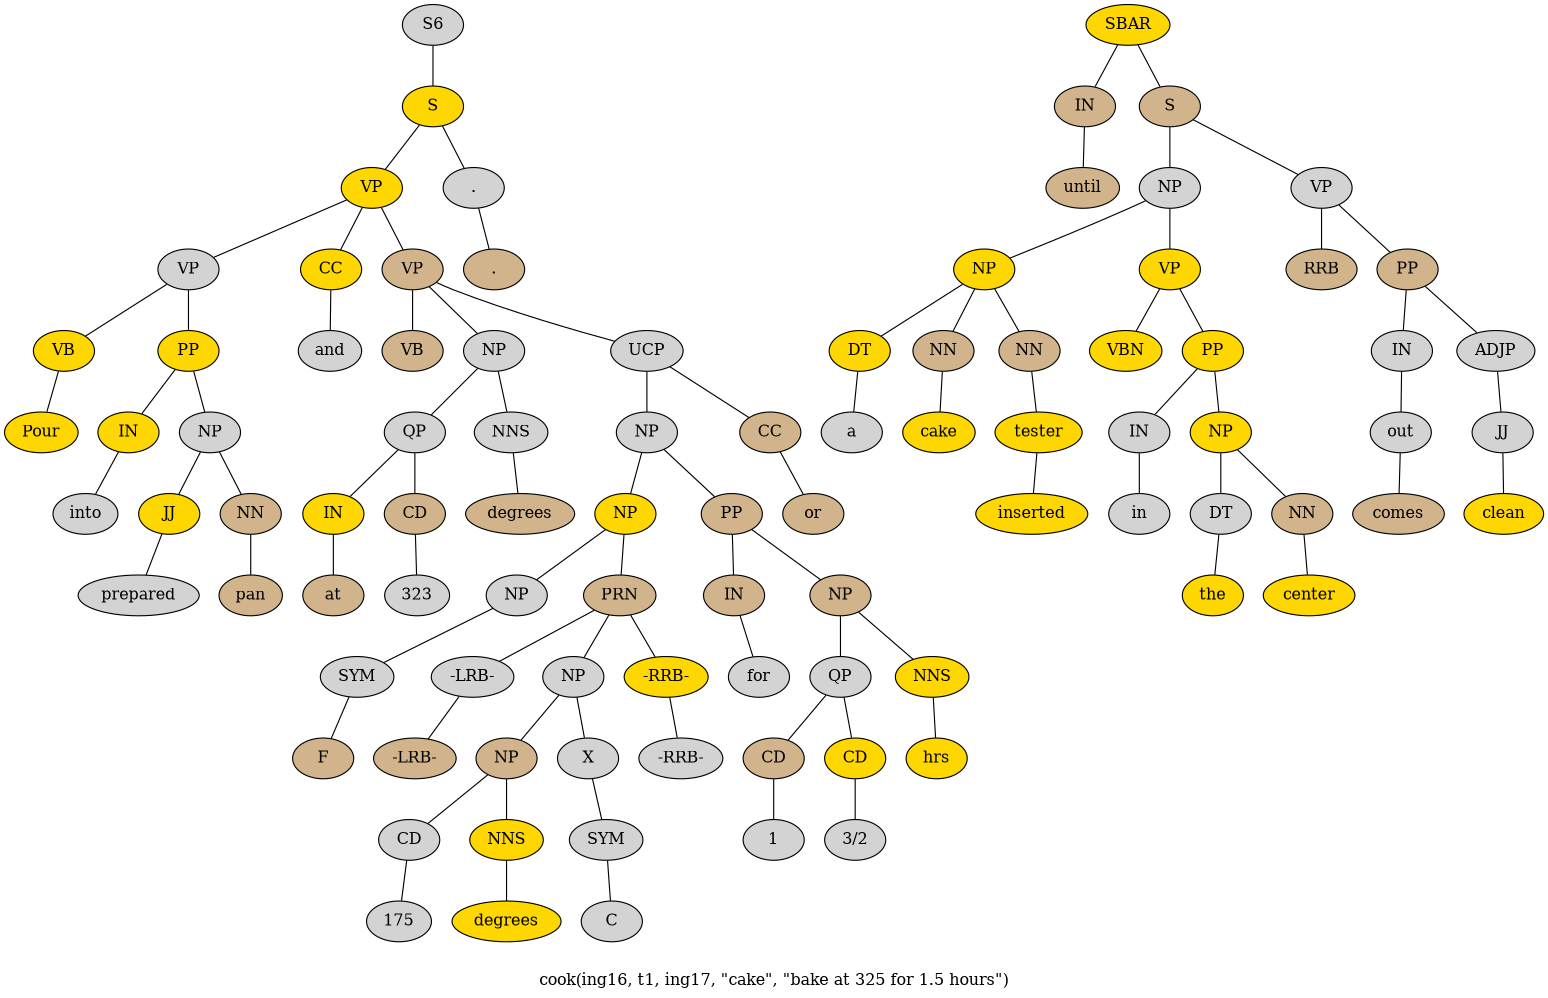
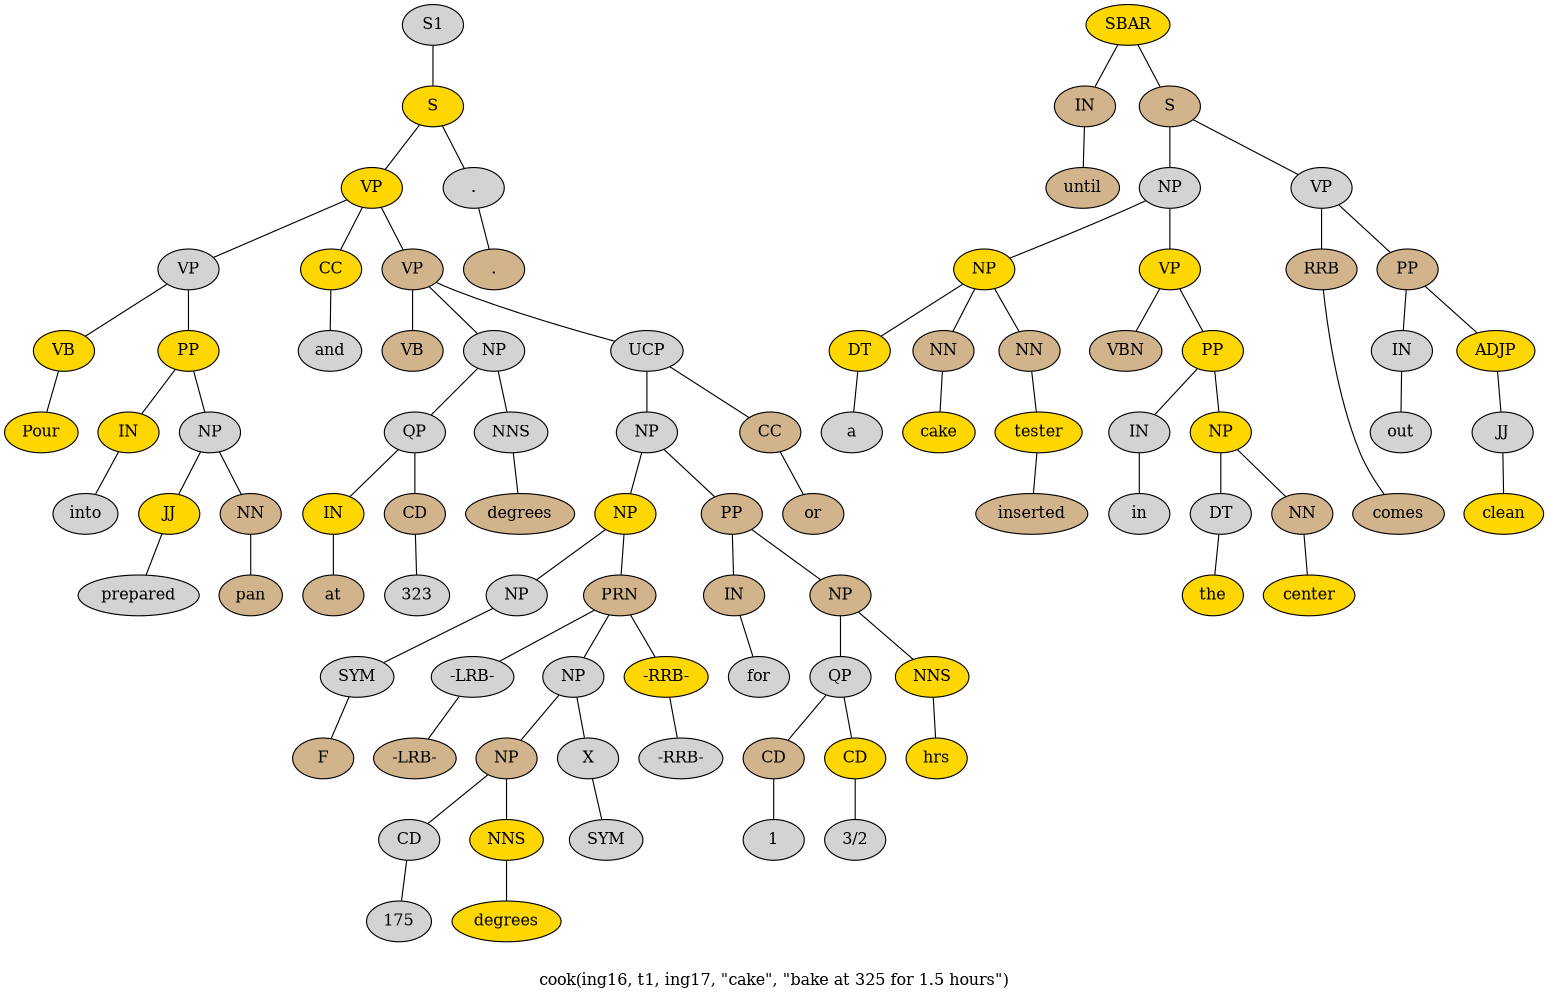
(433, 25) -> (433, 25)
(1126, 351) -> (1126, 351)
(1496, 351) -> (1496, 351)
(1400, 473) -> (1342, 396)
(1032, 514) -> (1032, 514)
(612, 921) -> none
